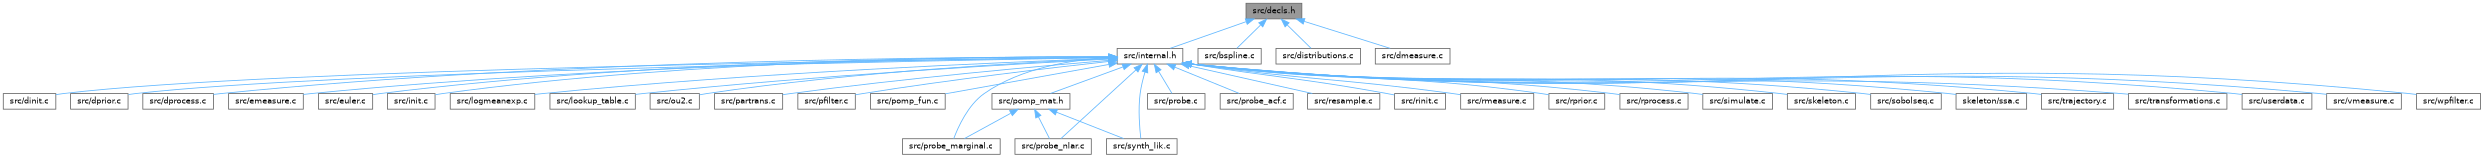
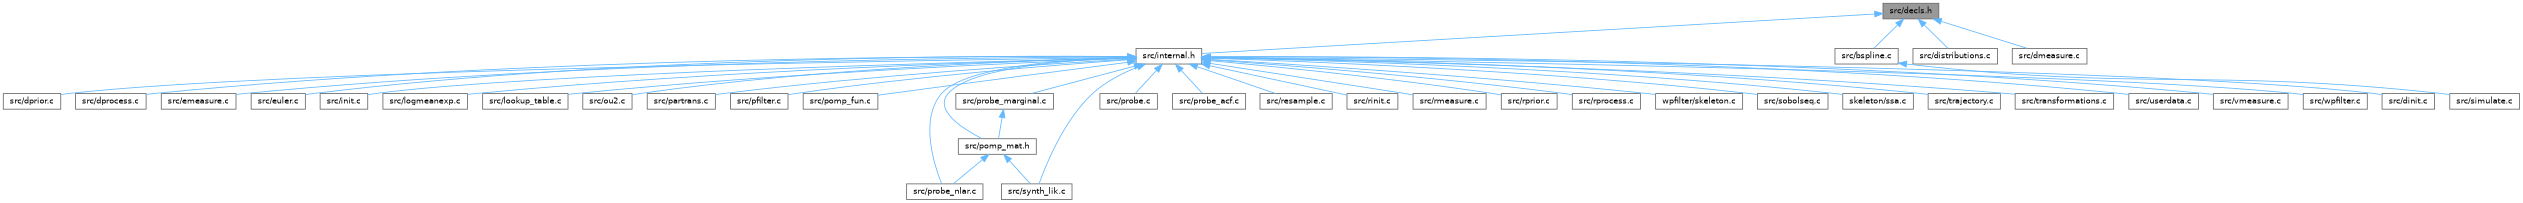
(1447, 79) -> (2314, 83)
(1821, 101) -> (1699, 101)
(988, 126) -> (1000, 128)
